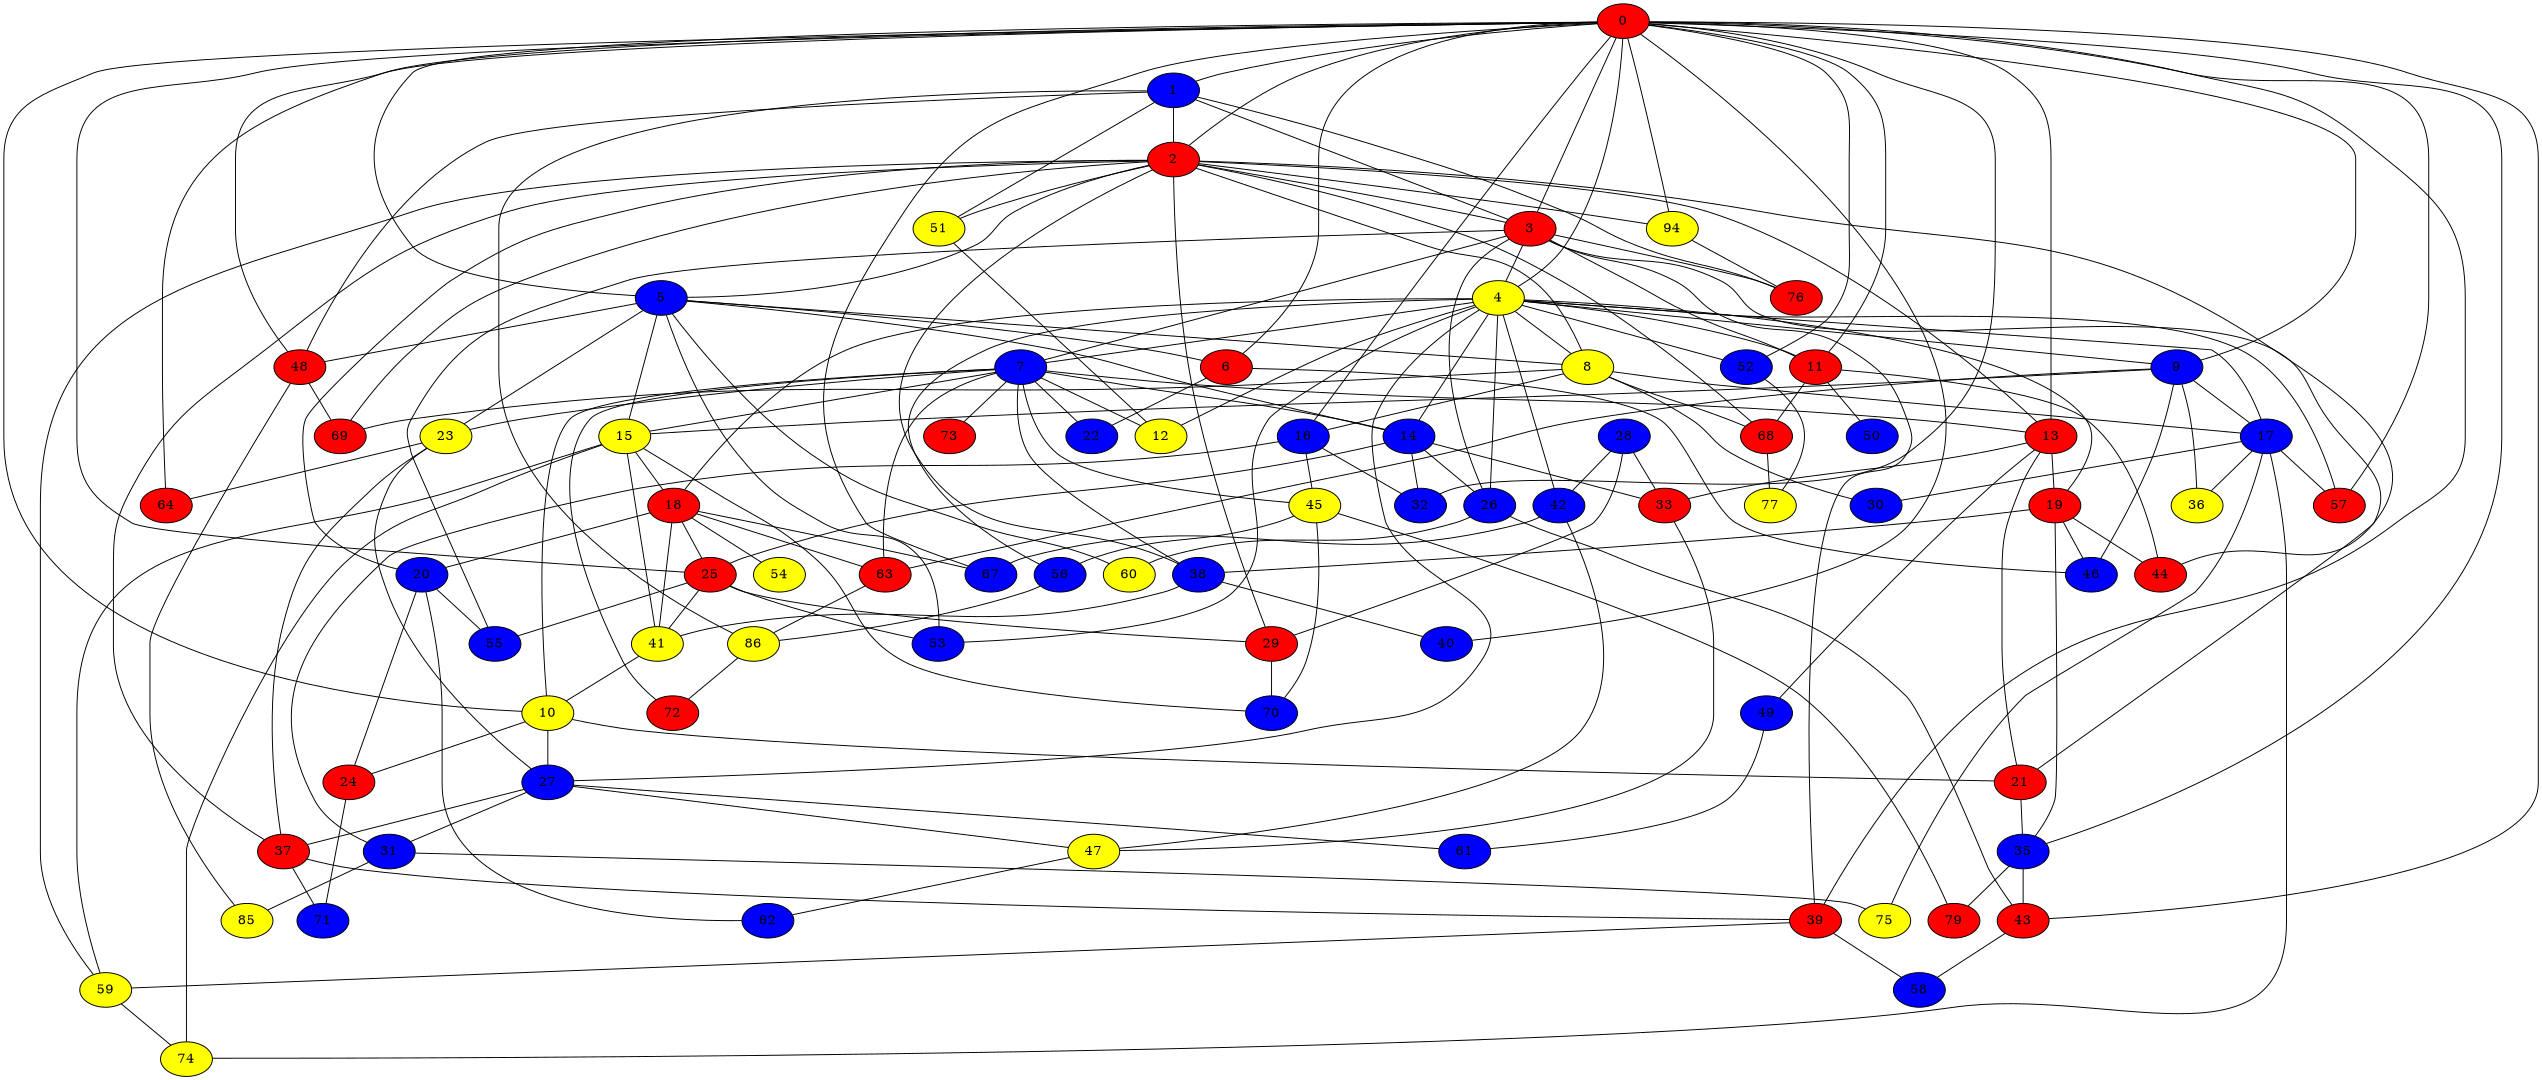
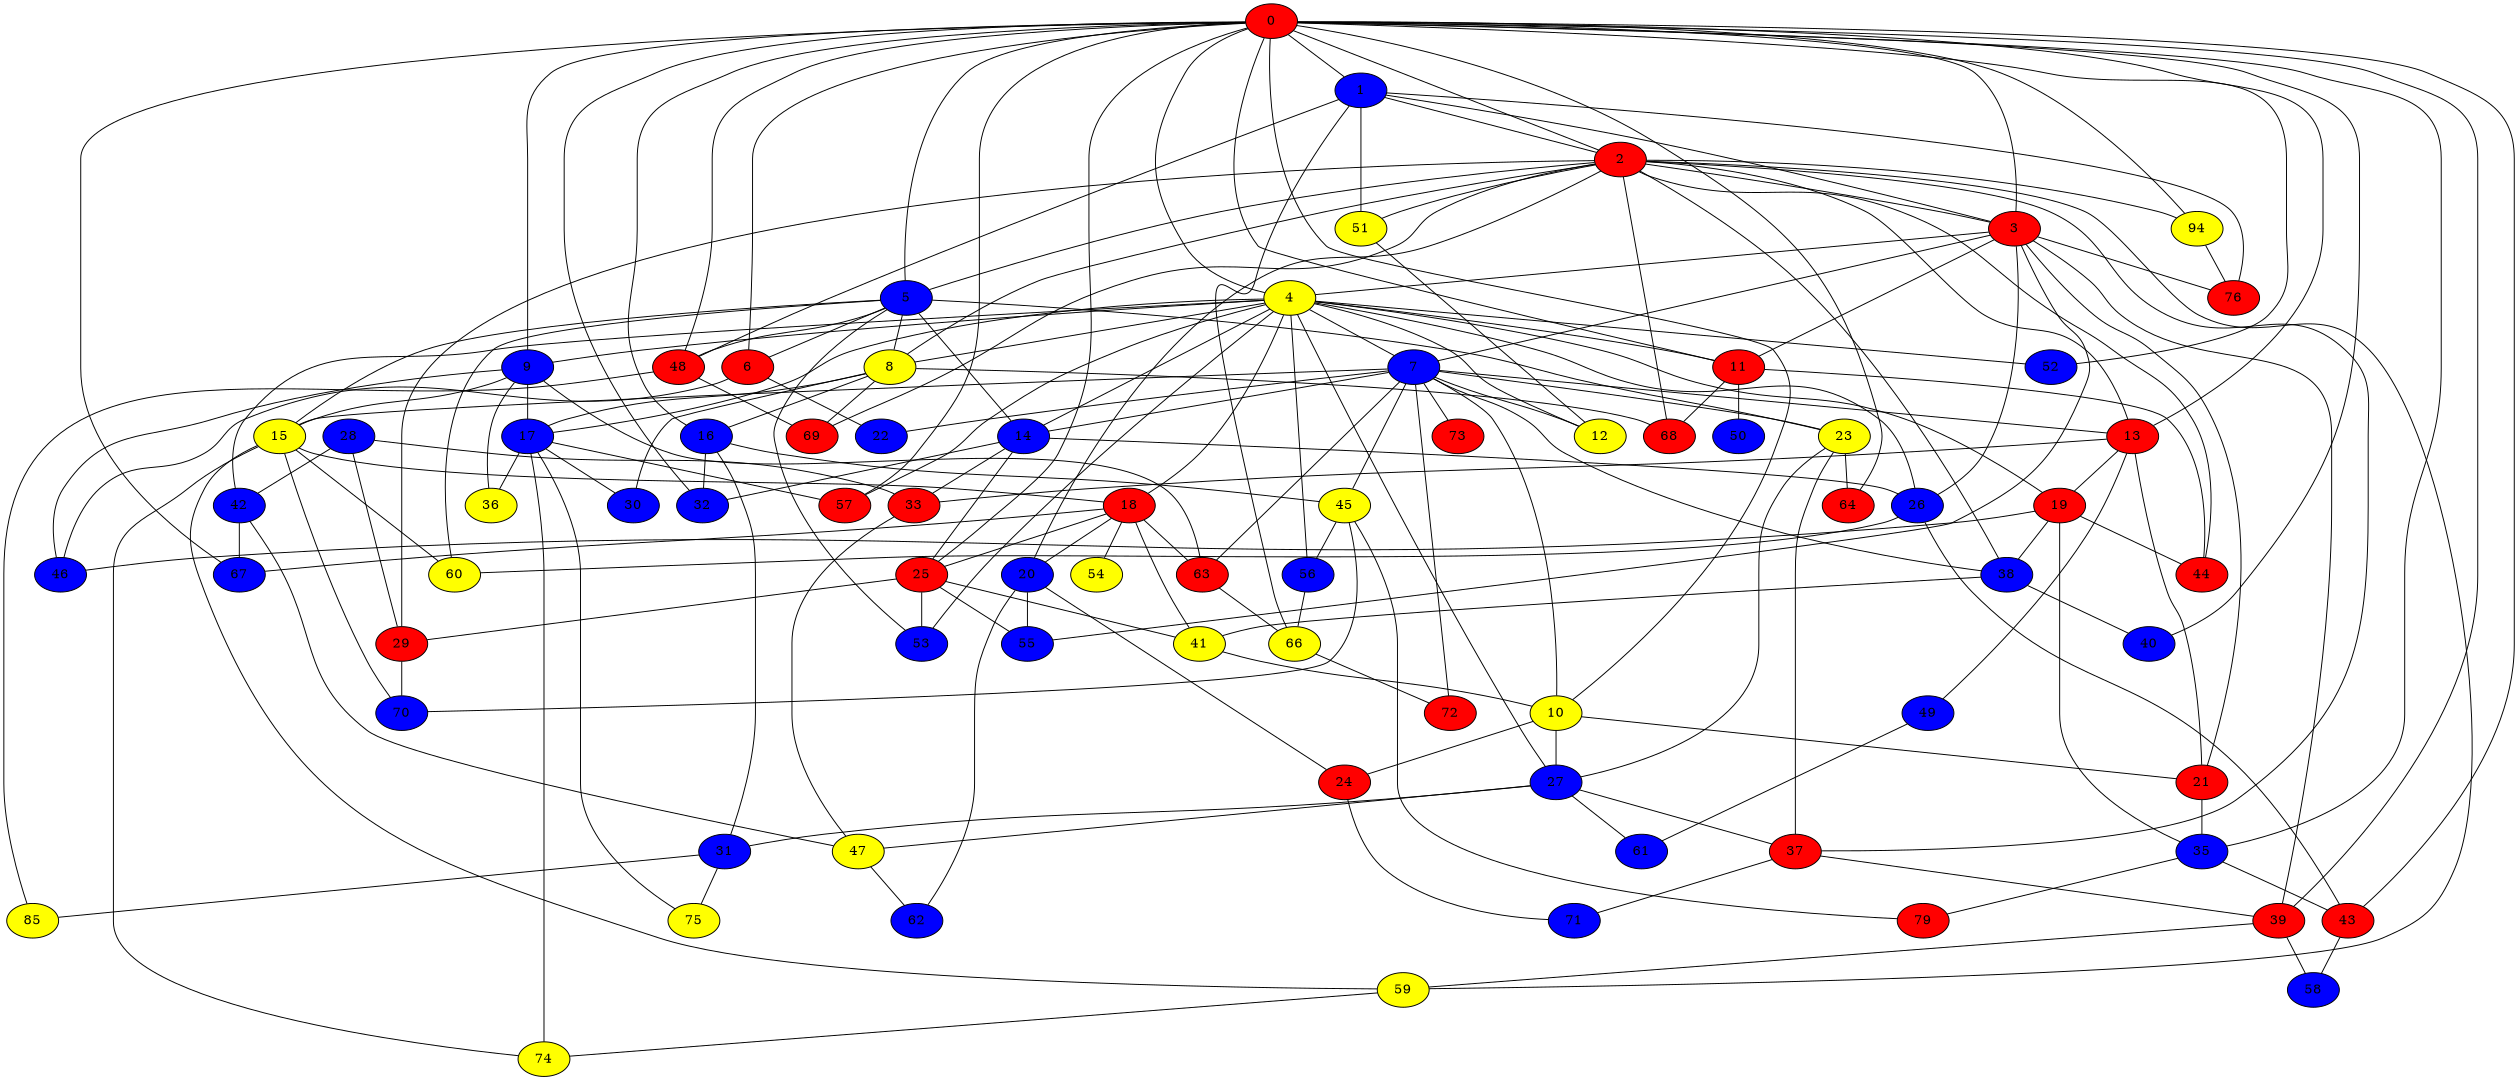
(1770, 506) -> none
(641, 540) -> (374, 511)
(754, 644) -> (1295, 644)
